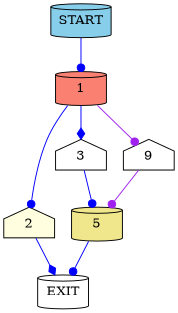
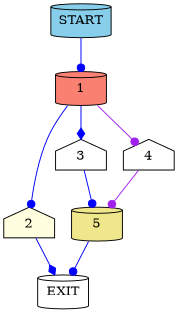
(149, 156) -> (149, 156)
